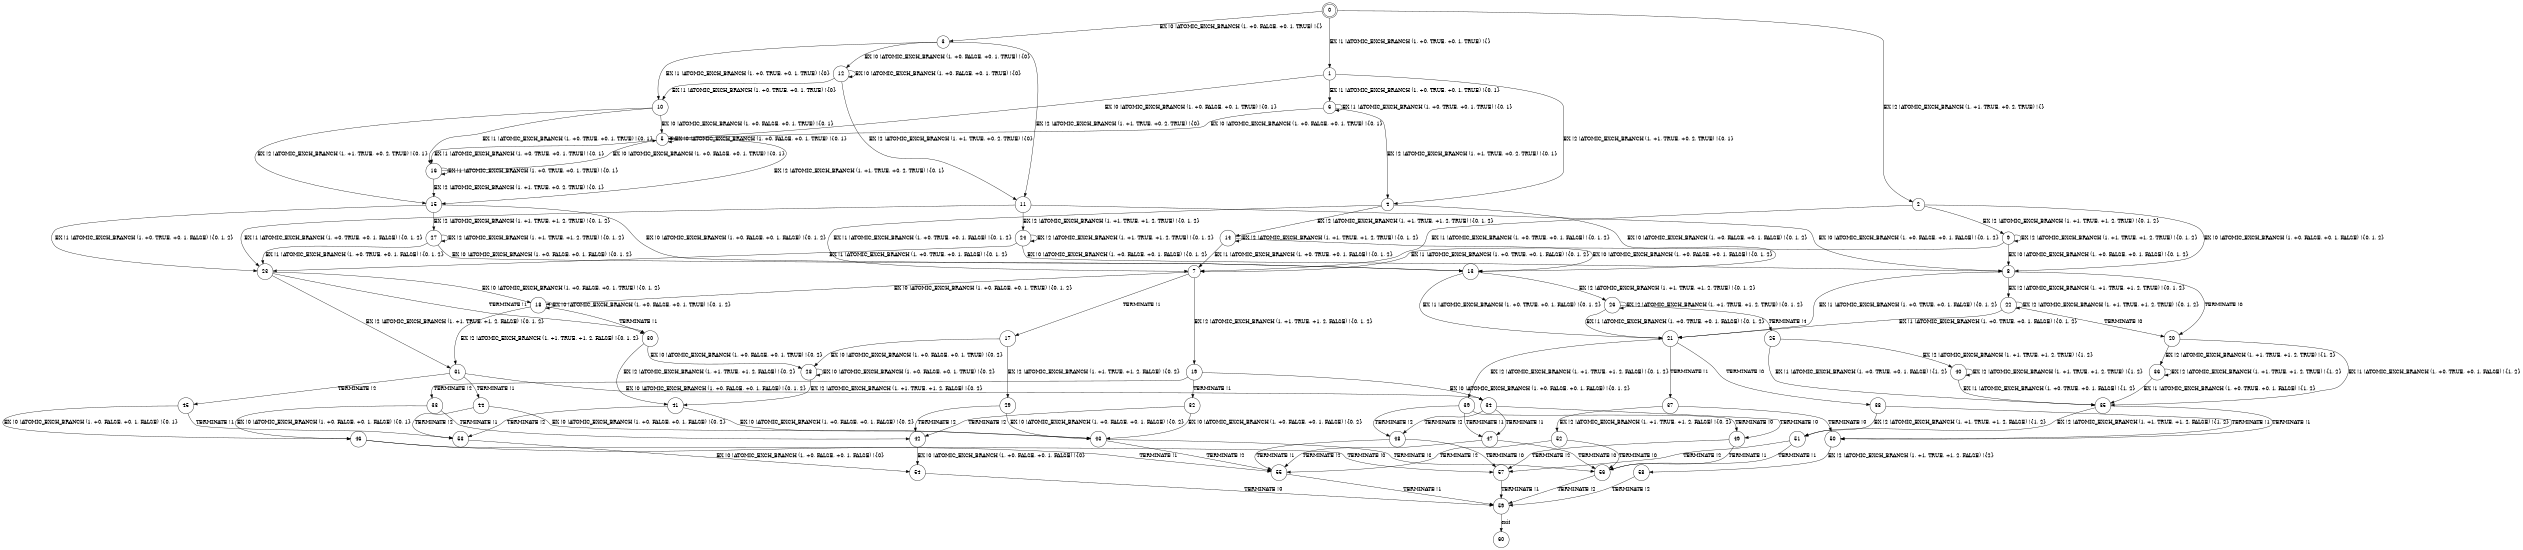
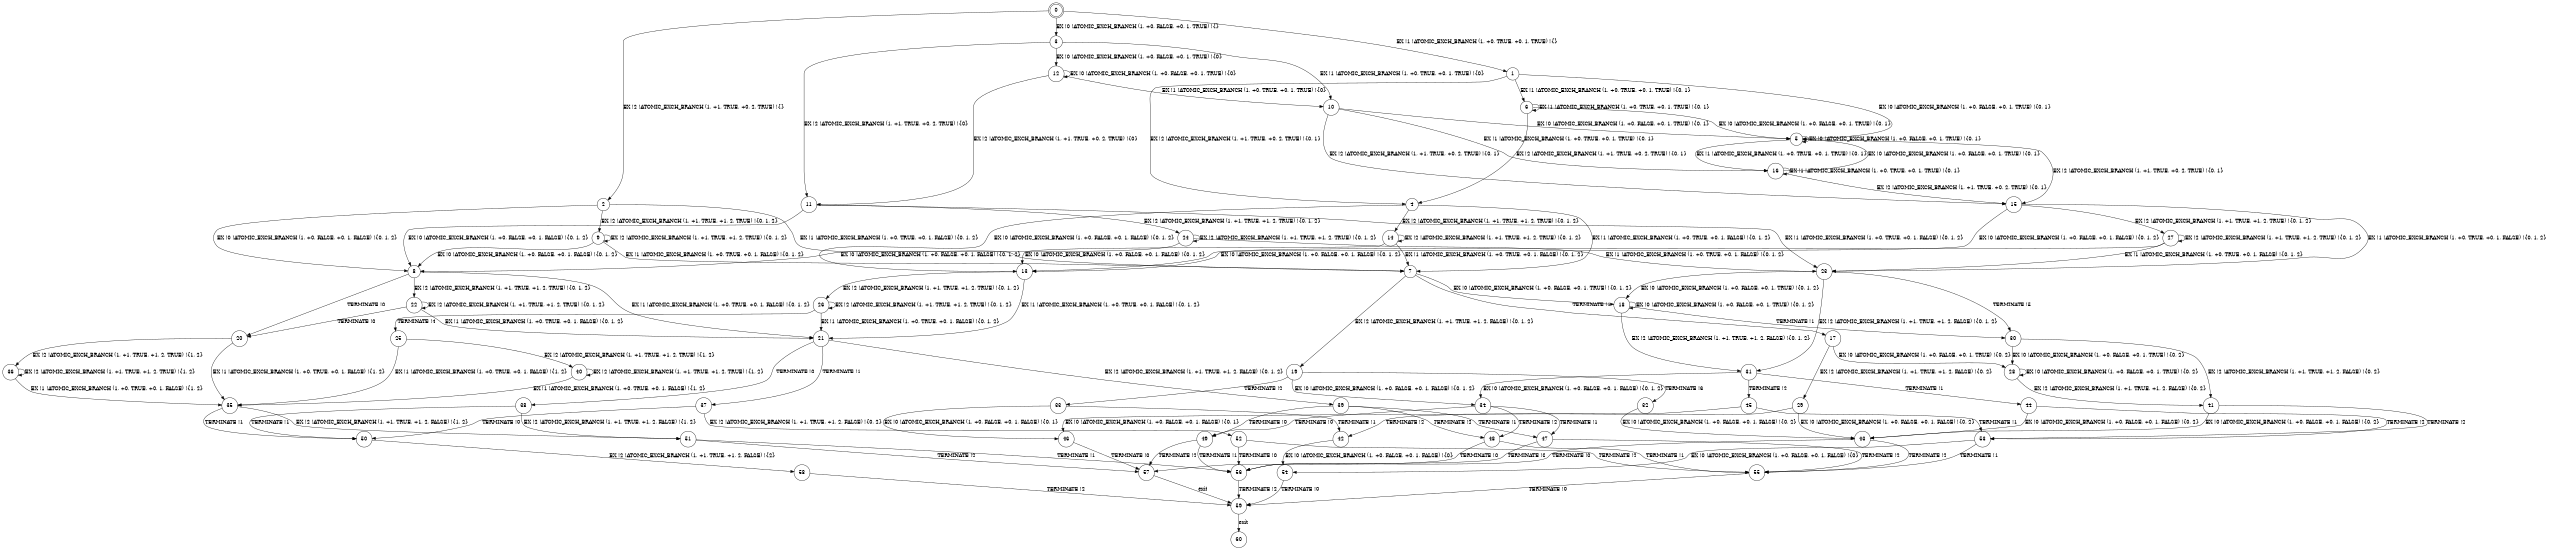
(508, 305) -> (2012, 305)
(1212, 389) -> (1684, 389)
(1055, 413) -> none
(750, 450) -> (1885, 467)
(1422, 489) -> (1548, 489)
(1520, 489) -> (1203, 489)
